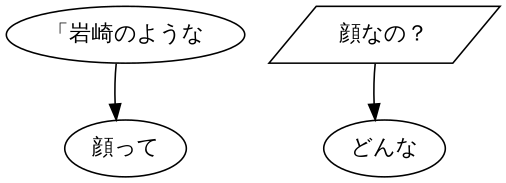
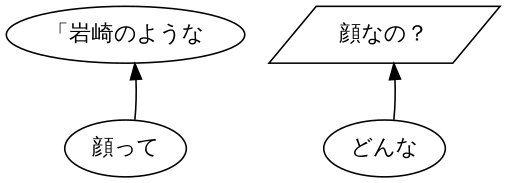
(115, 84) -> (136, 100)
(374, 84) -> (395, 100)
